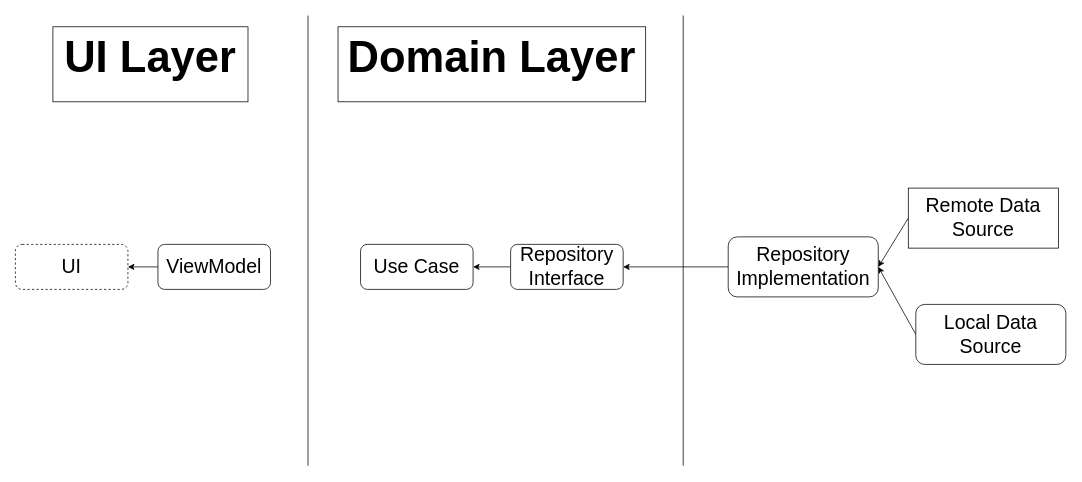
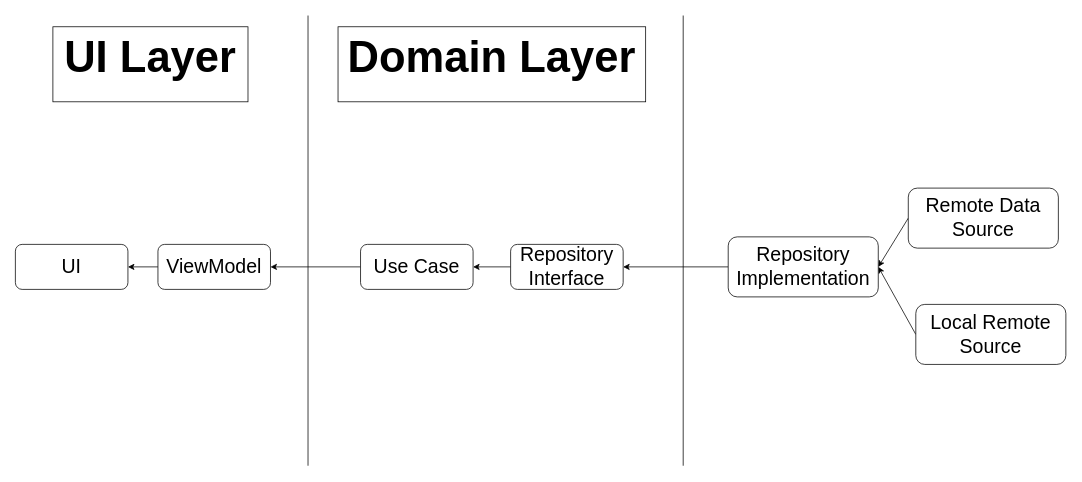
(983, 218) -> (983, 218)
(72, 267) -> (72, 267)
none -> (277, 267)
(990, 334) -> (990, 334)
